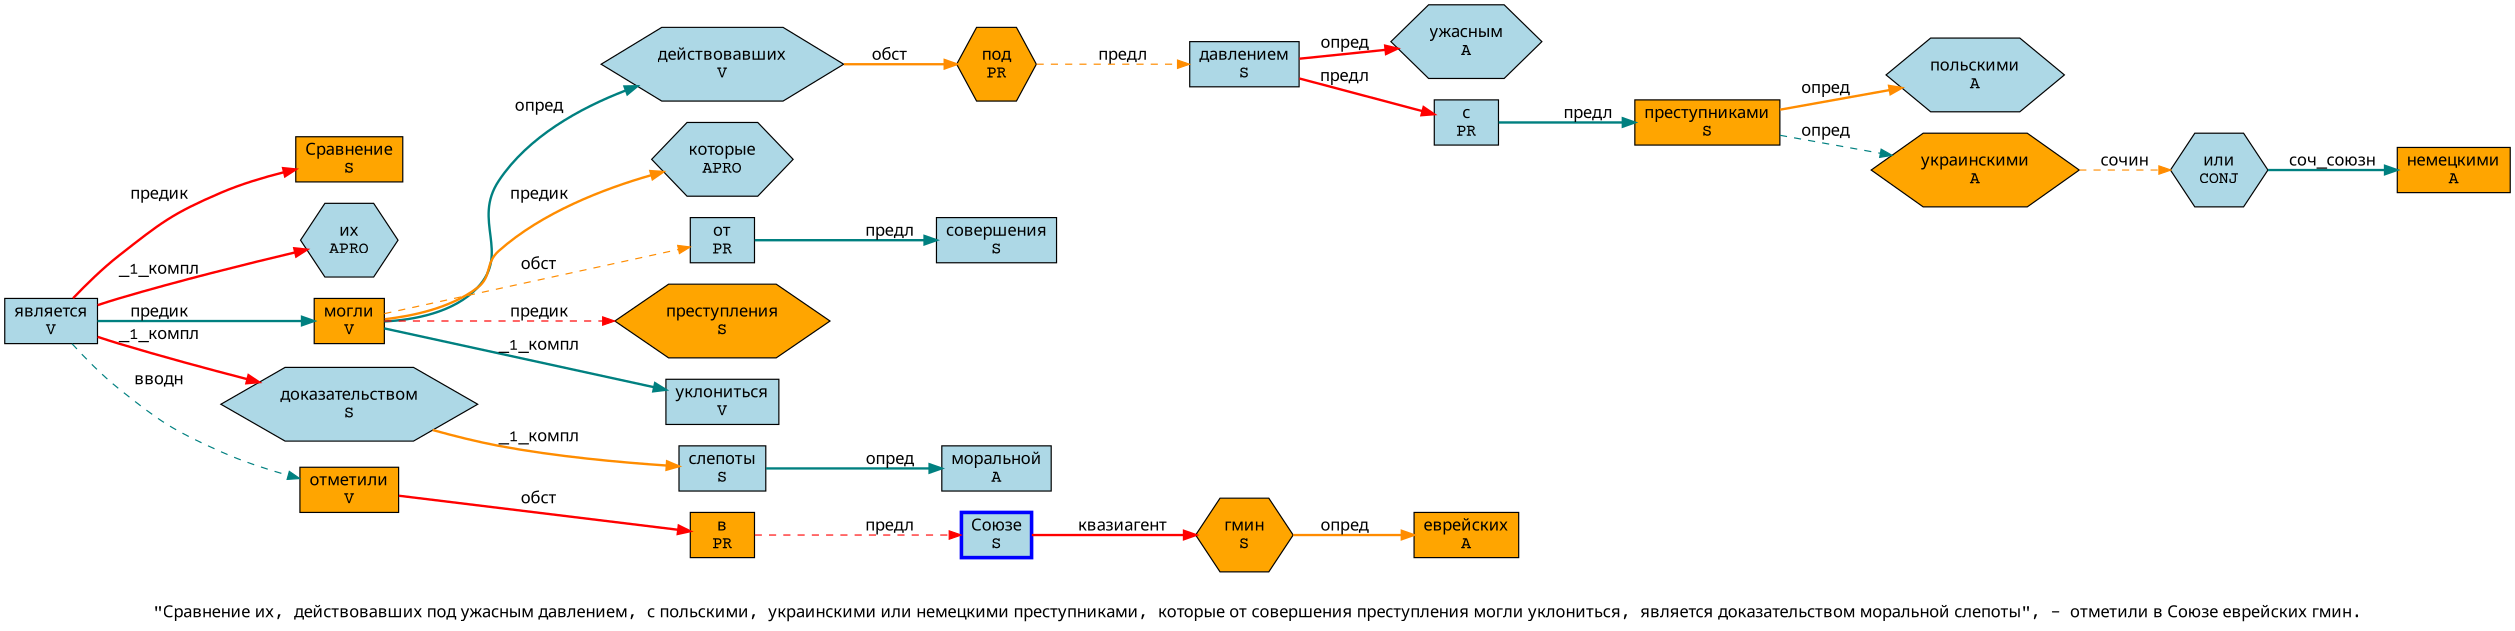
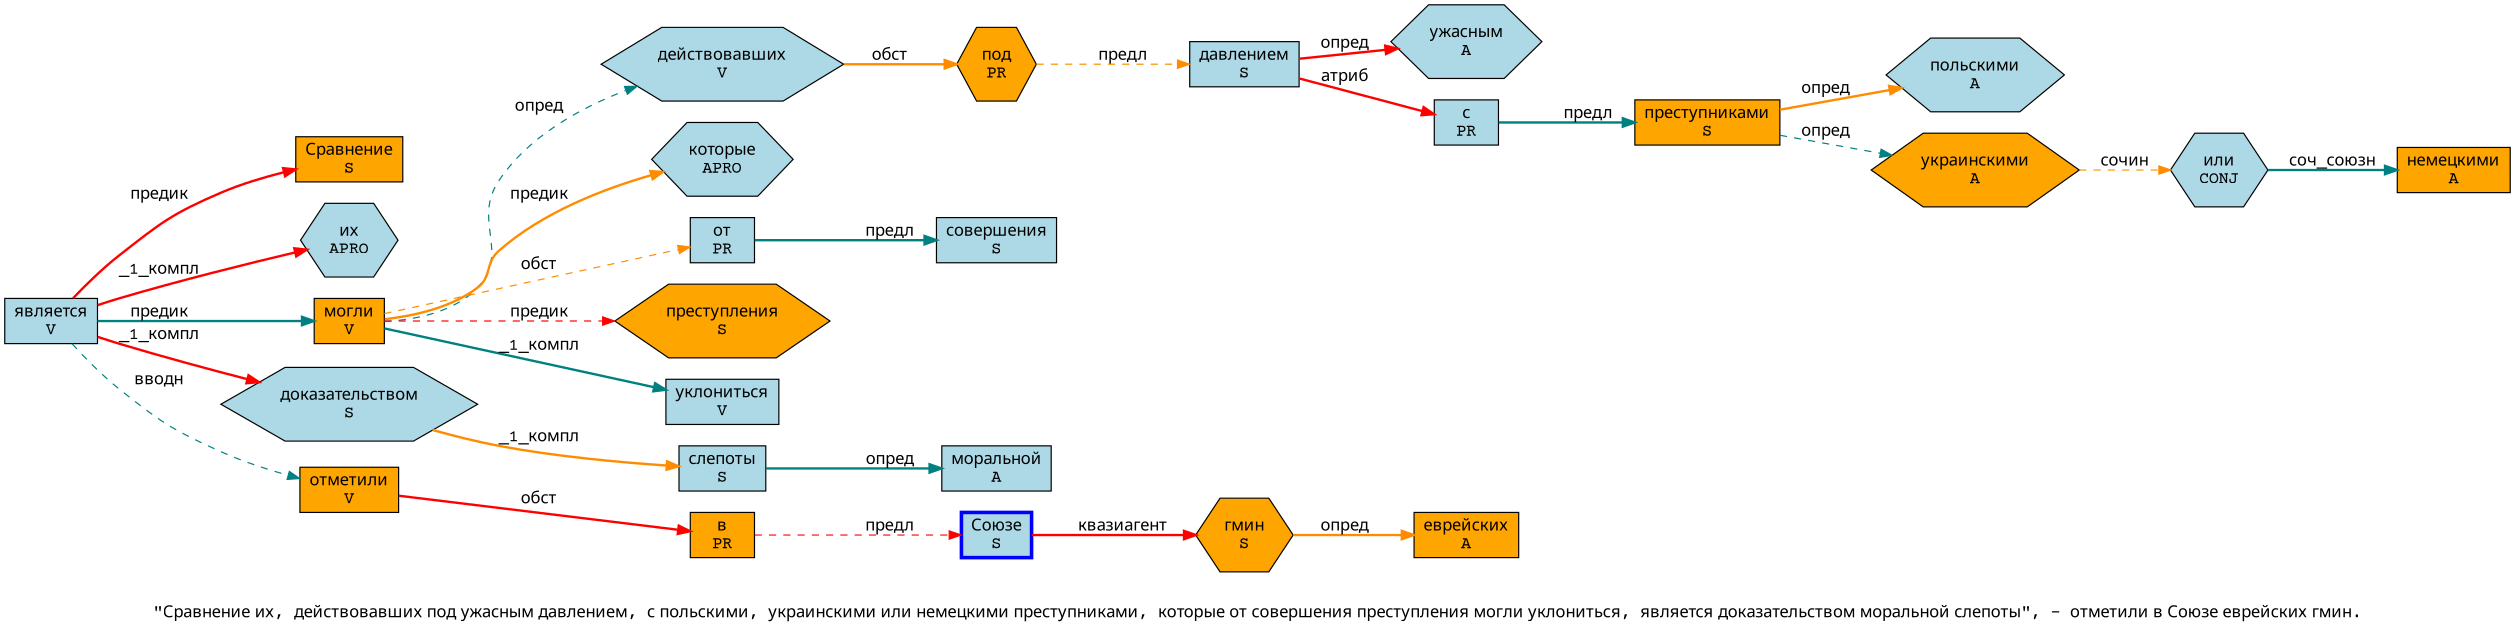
(1345, 77) -> (1345, 77)
(489, 207) -> (489, 207)
